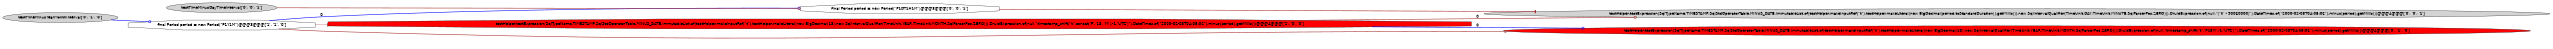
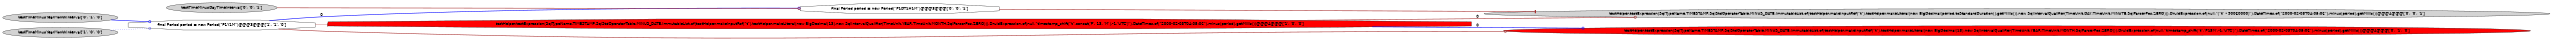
none -> (60, 32)
